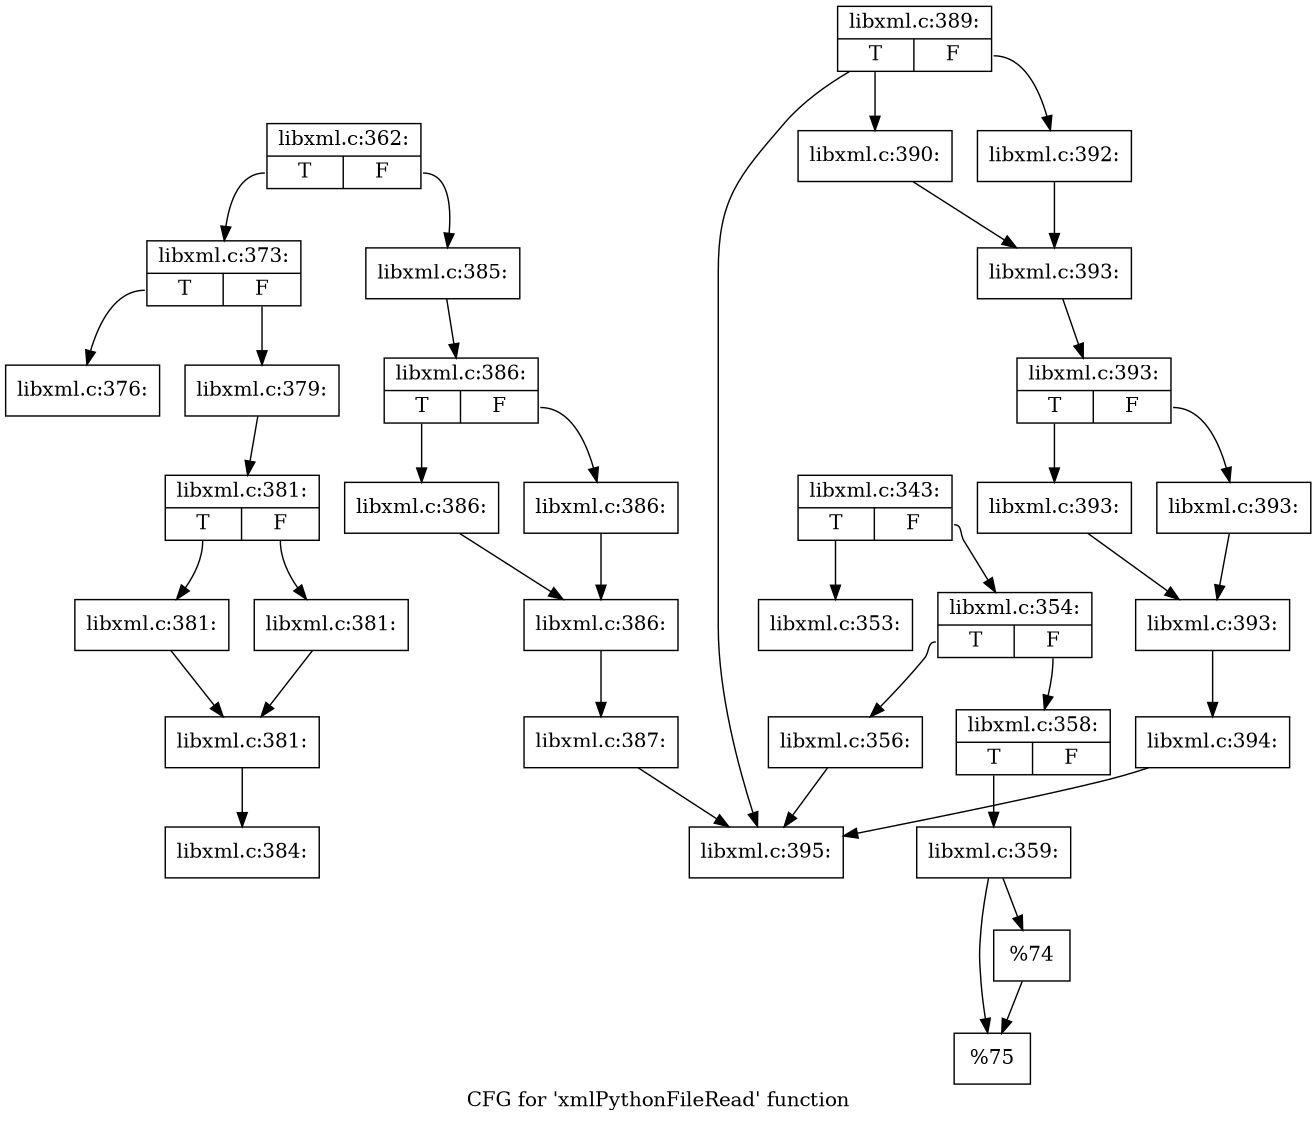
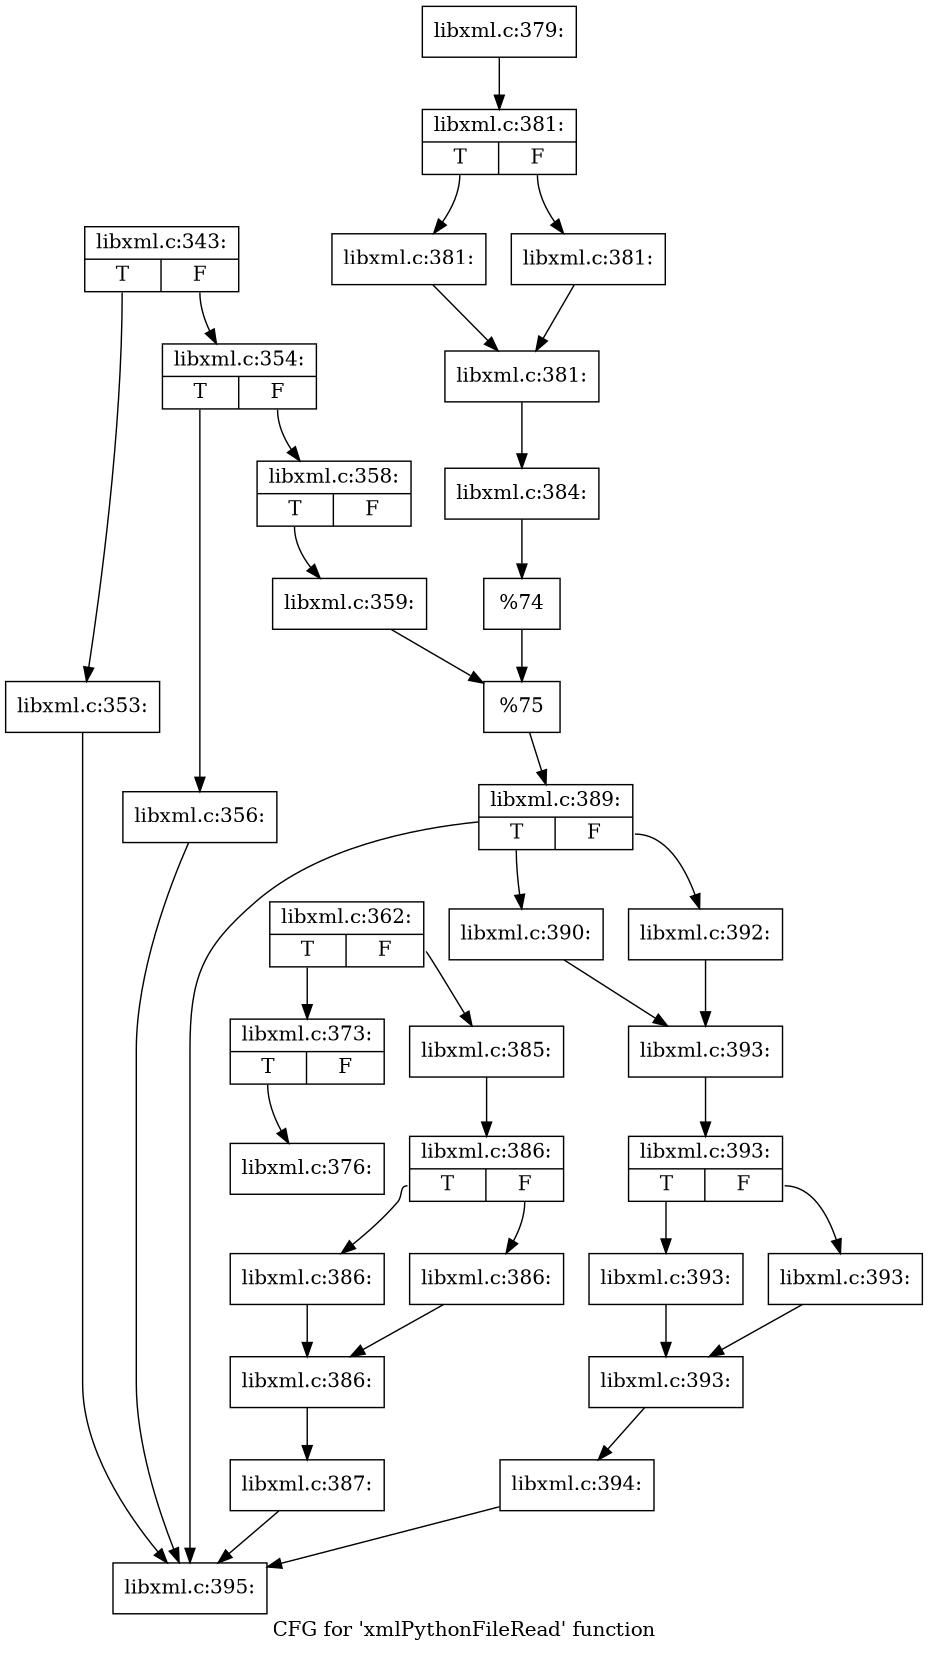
(262, 329) -> none
none -> (536, 752)
(1010, 897) -> (522, 542)
none -> (83, 1152)
